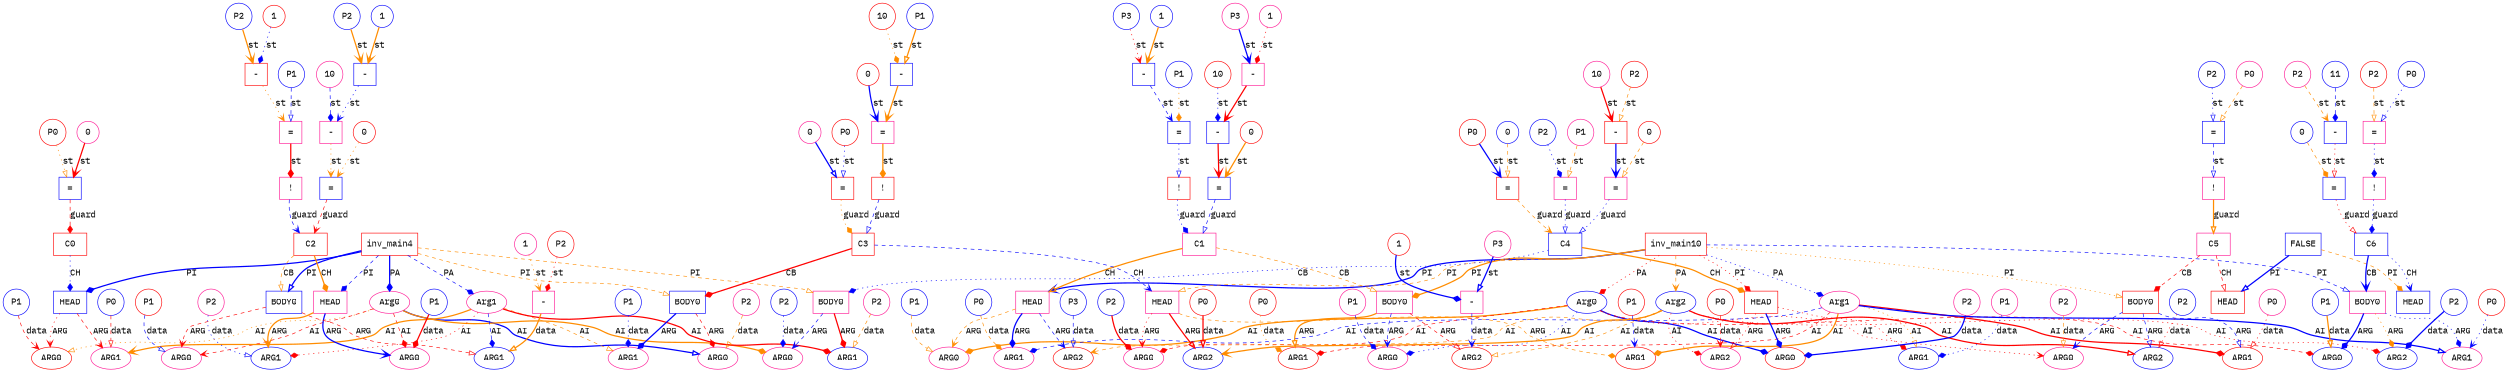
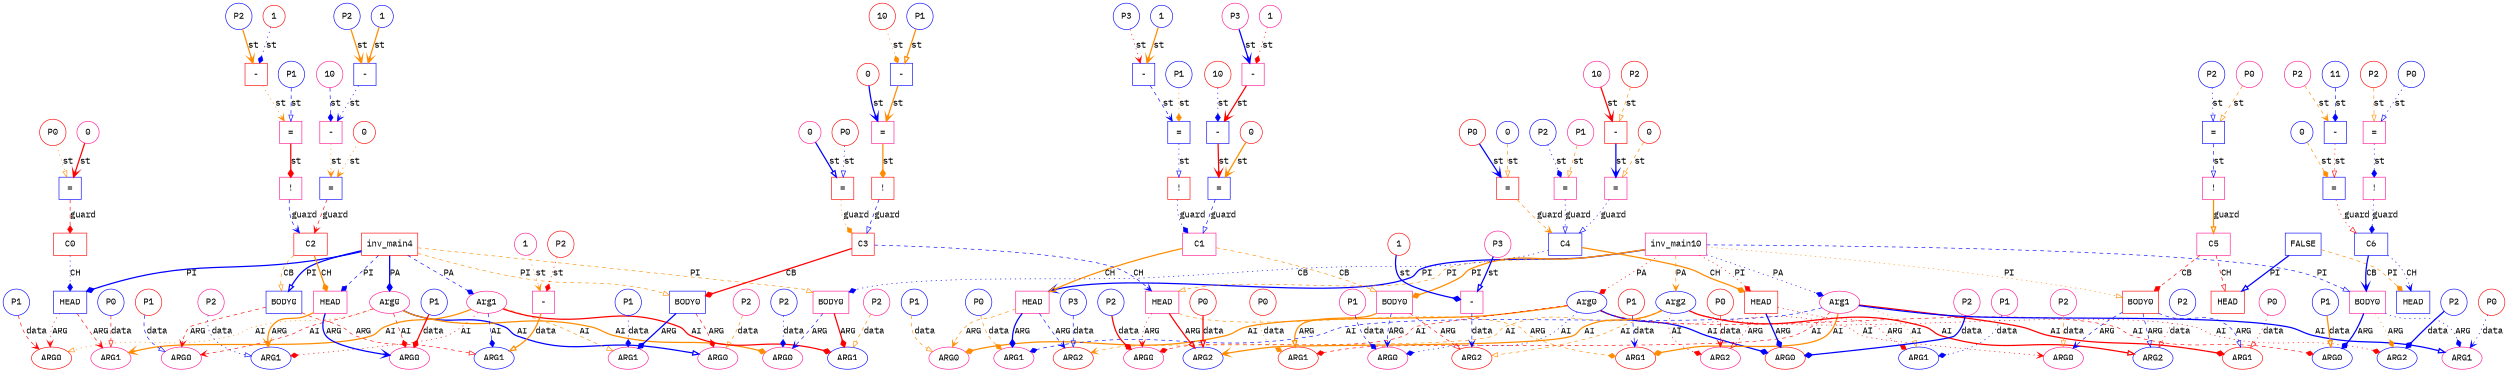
(1676, 244) -> (1676, 244)
